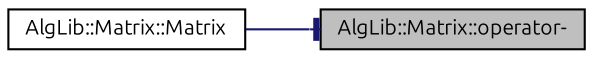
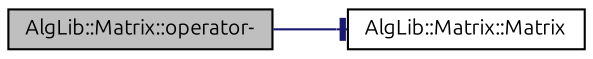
(278, 29) -> (305, 29)
